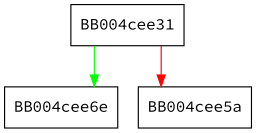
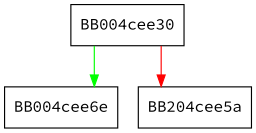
(127, 25) -> (127, 25)
(195, 107) -> (195, 107)
